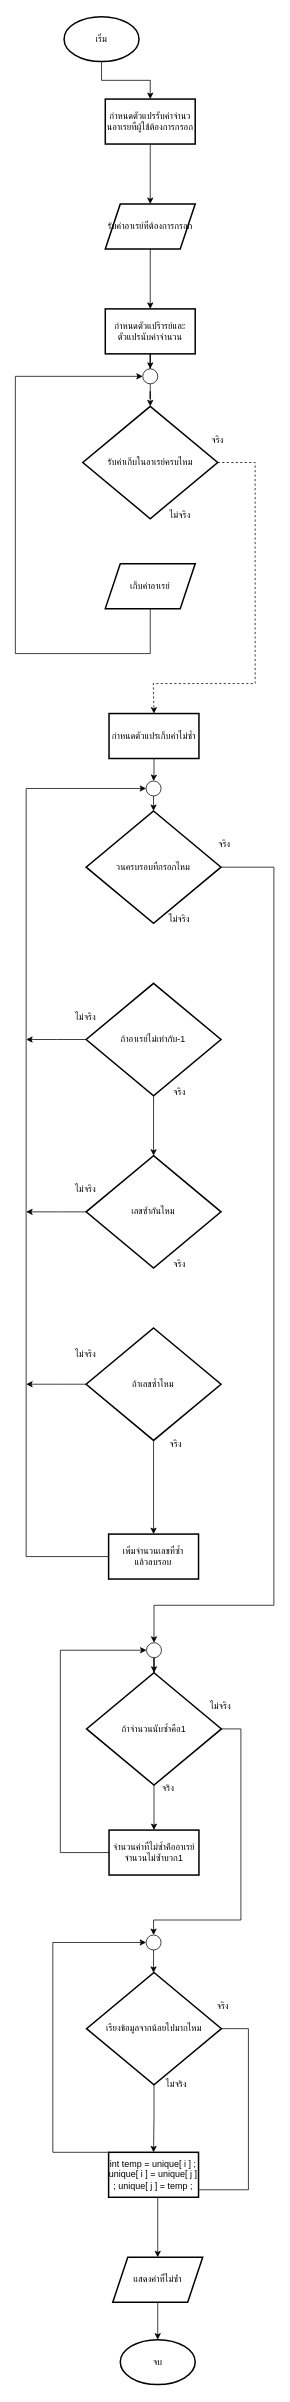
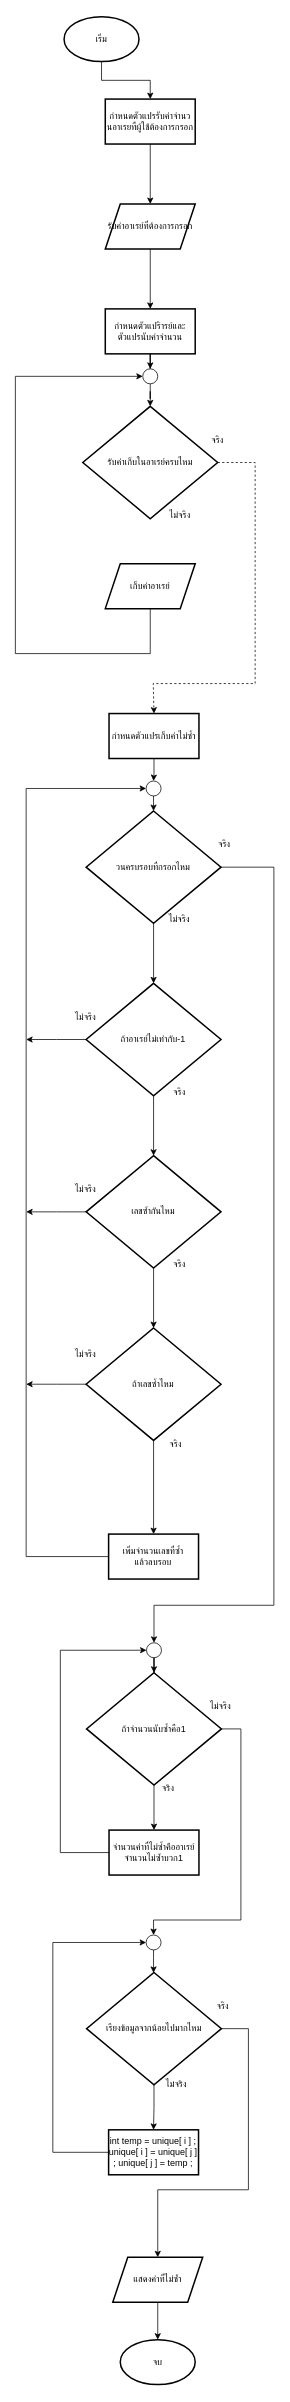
none -> (154, 950)
none -> (154, 1295)
(154, 2175) -> (154, 2153)
